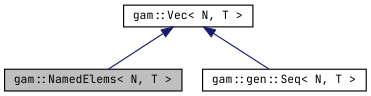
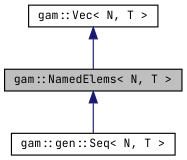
(241, 51) -> (93, 118)
